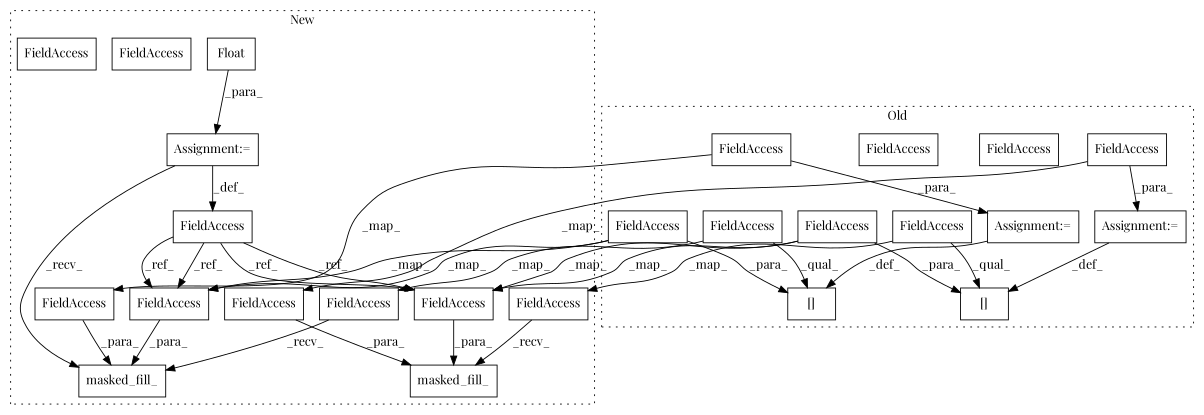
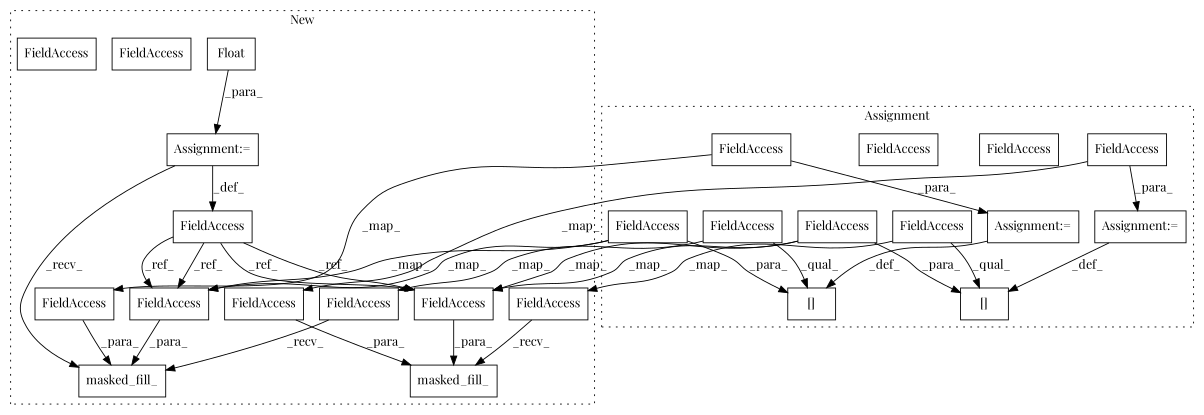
(898, 117) -> (898, 117)
